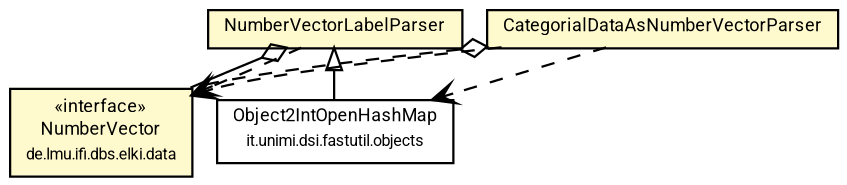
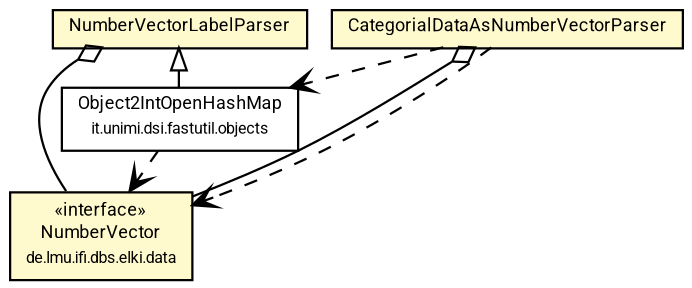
(277, 58) -> (150, 162)
(325, 65) -> (326, 136)
